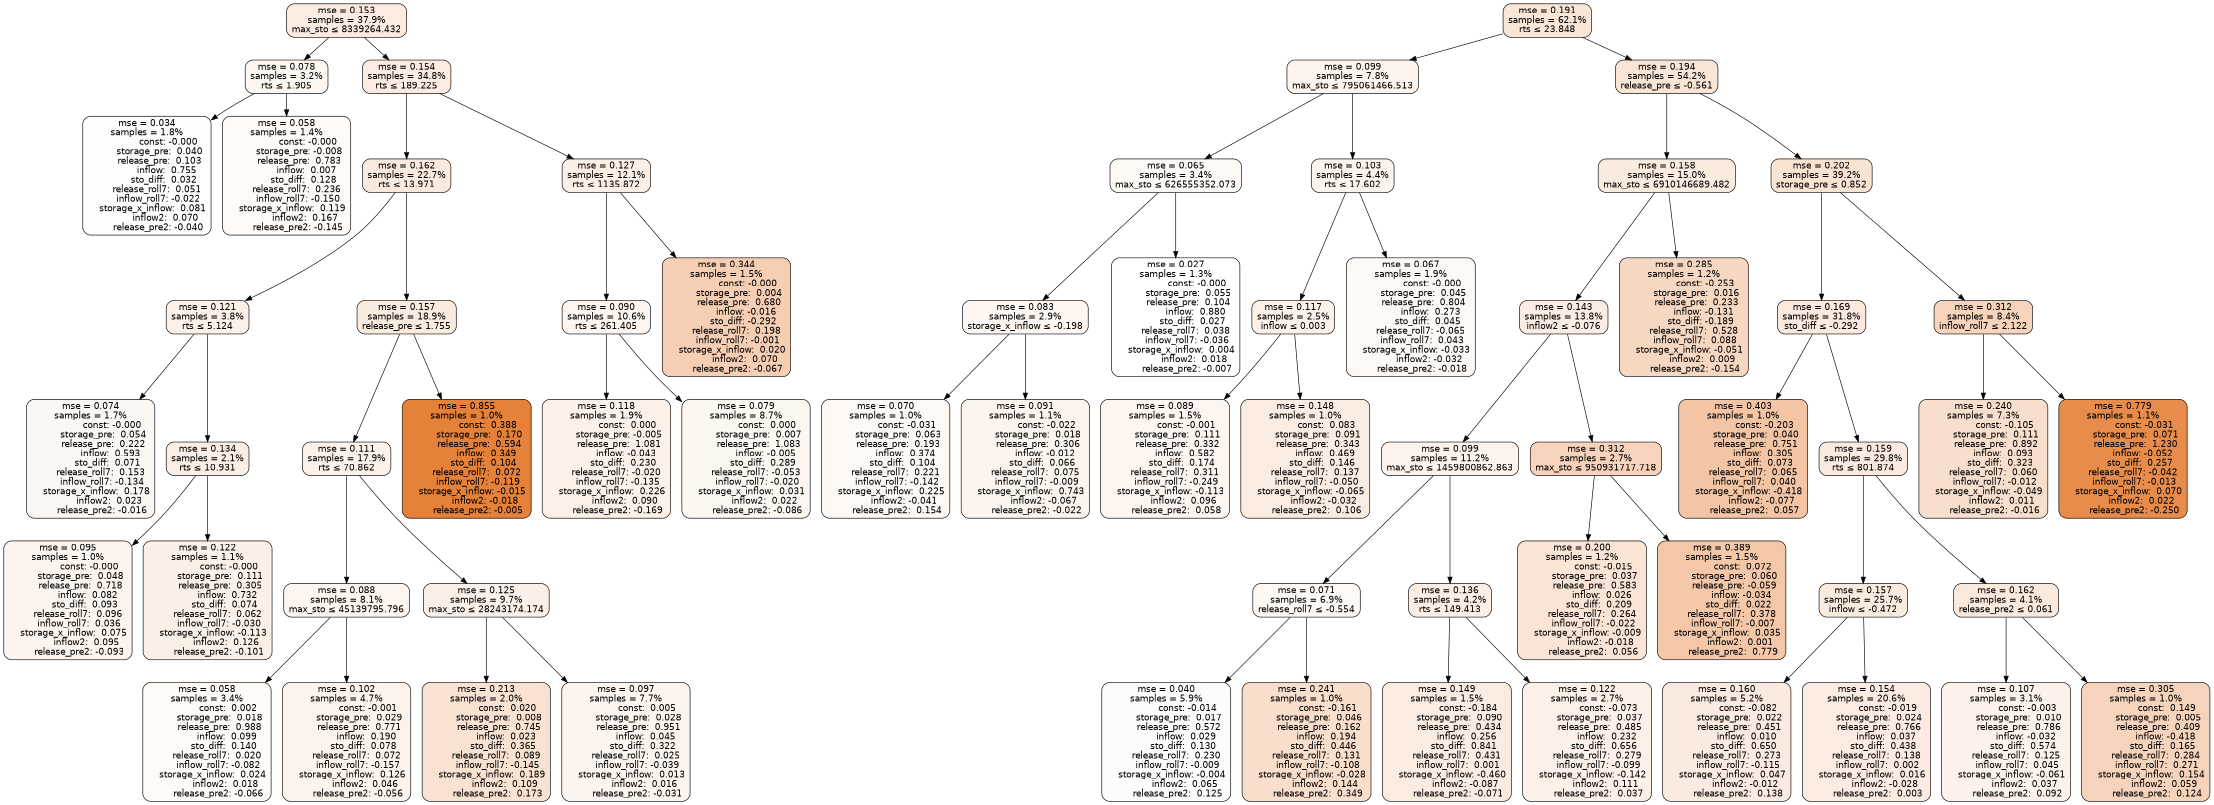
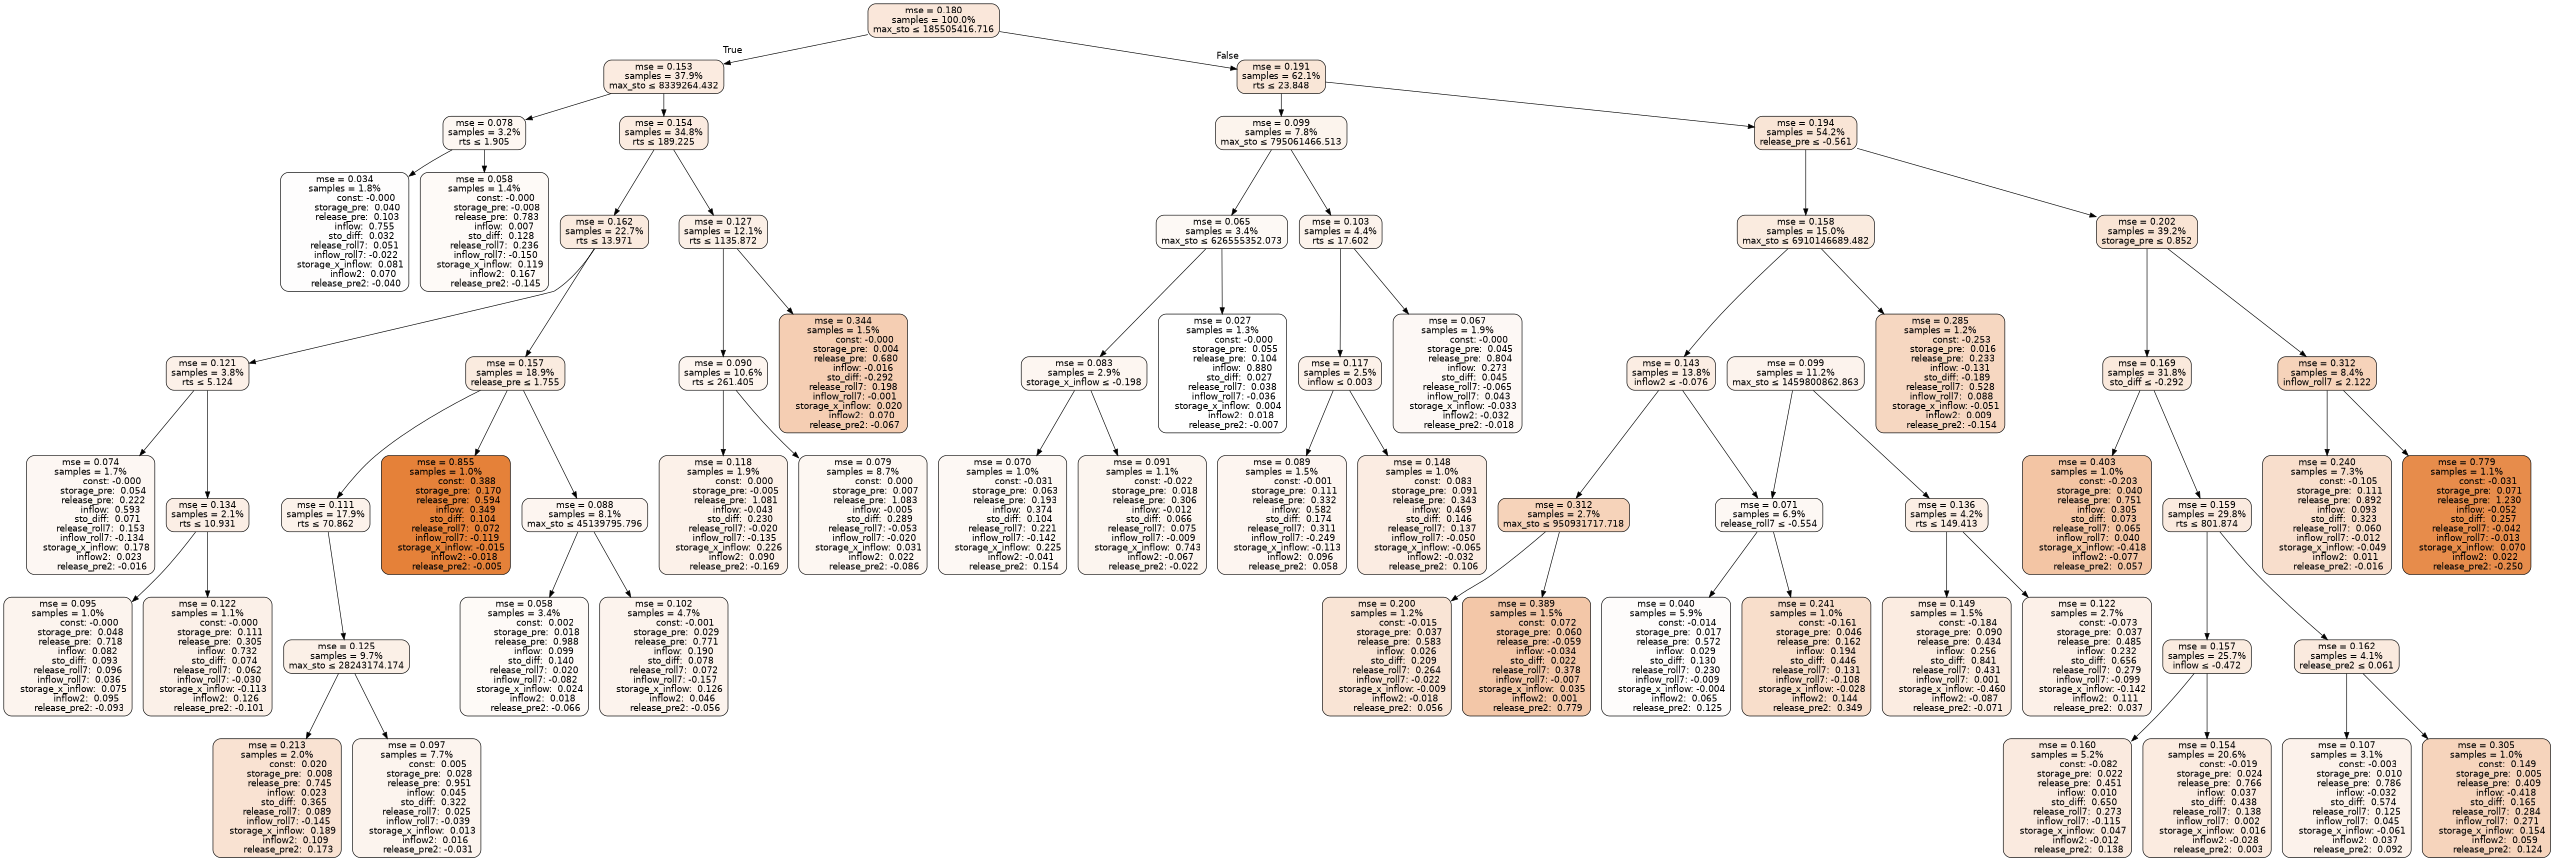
none -> (934, 21)
(1509, 386) -> (1718, 442)
(347, 526) -> (549, 441)
